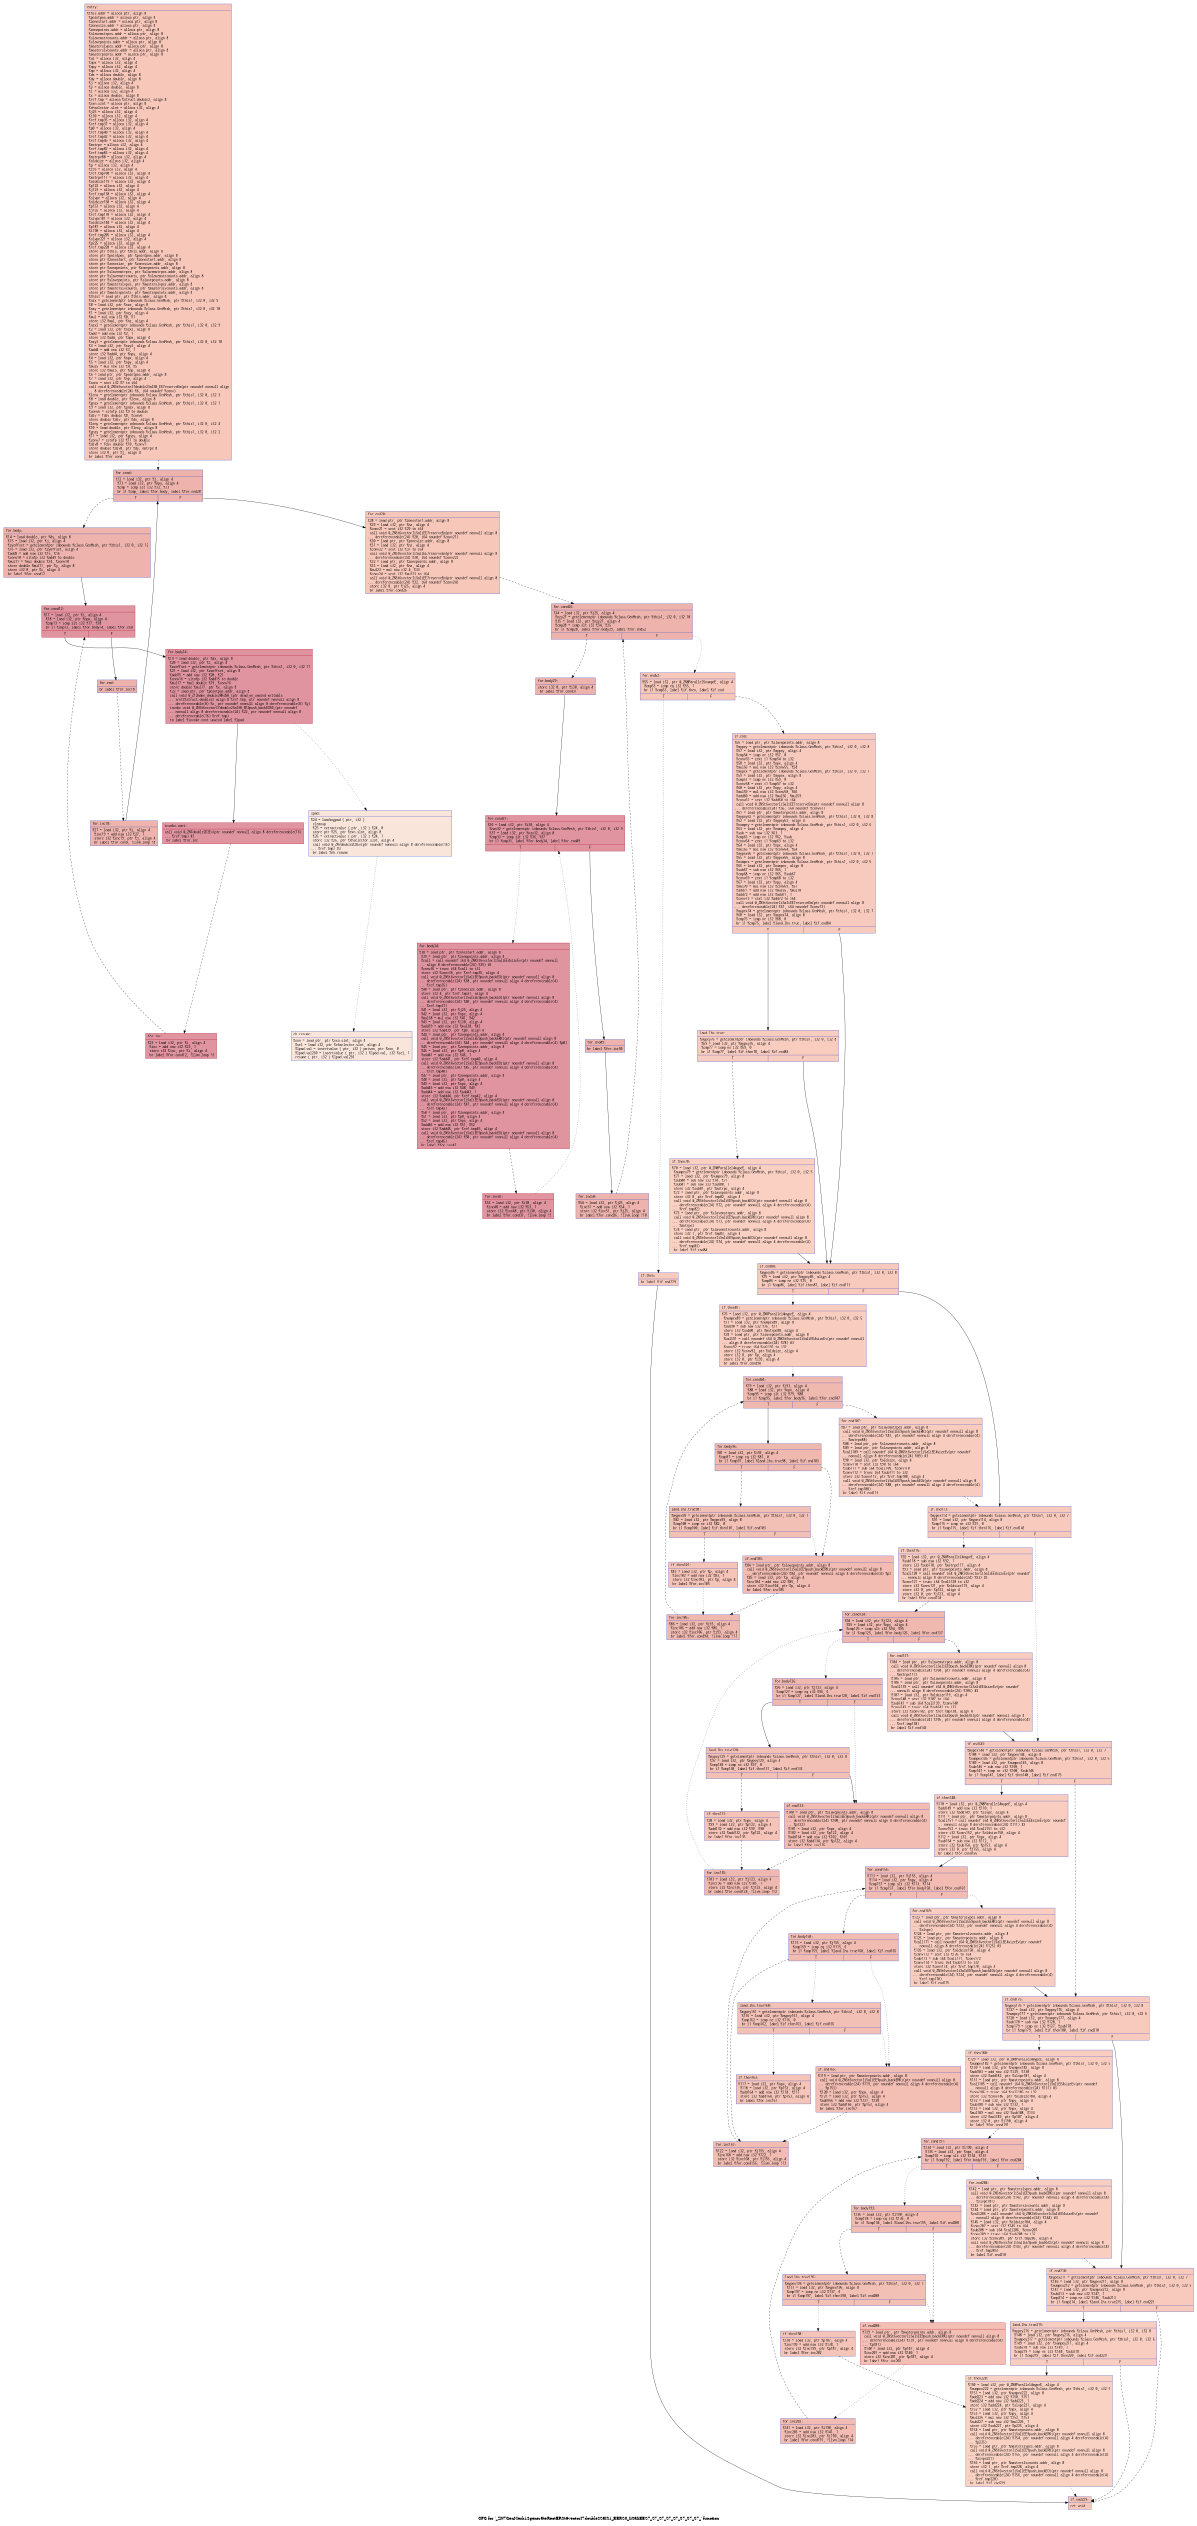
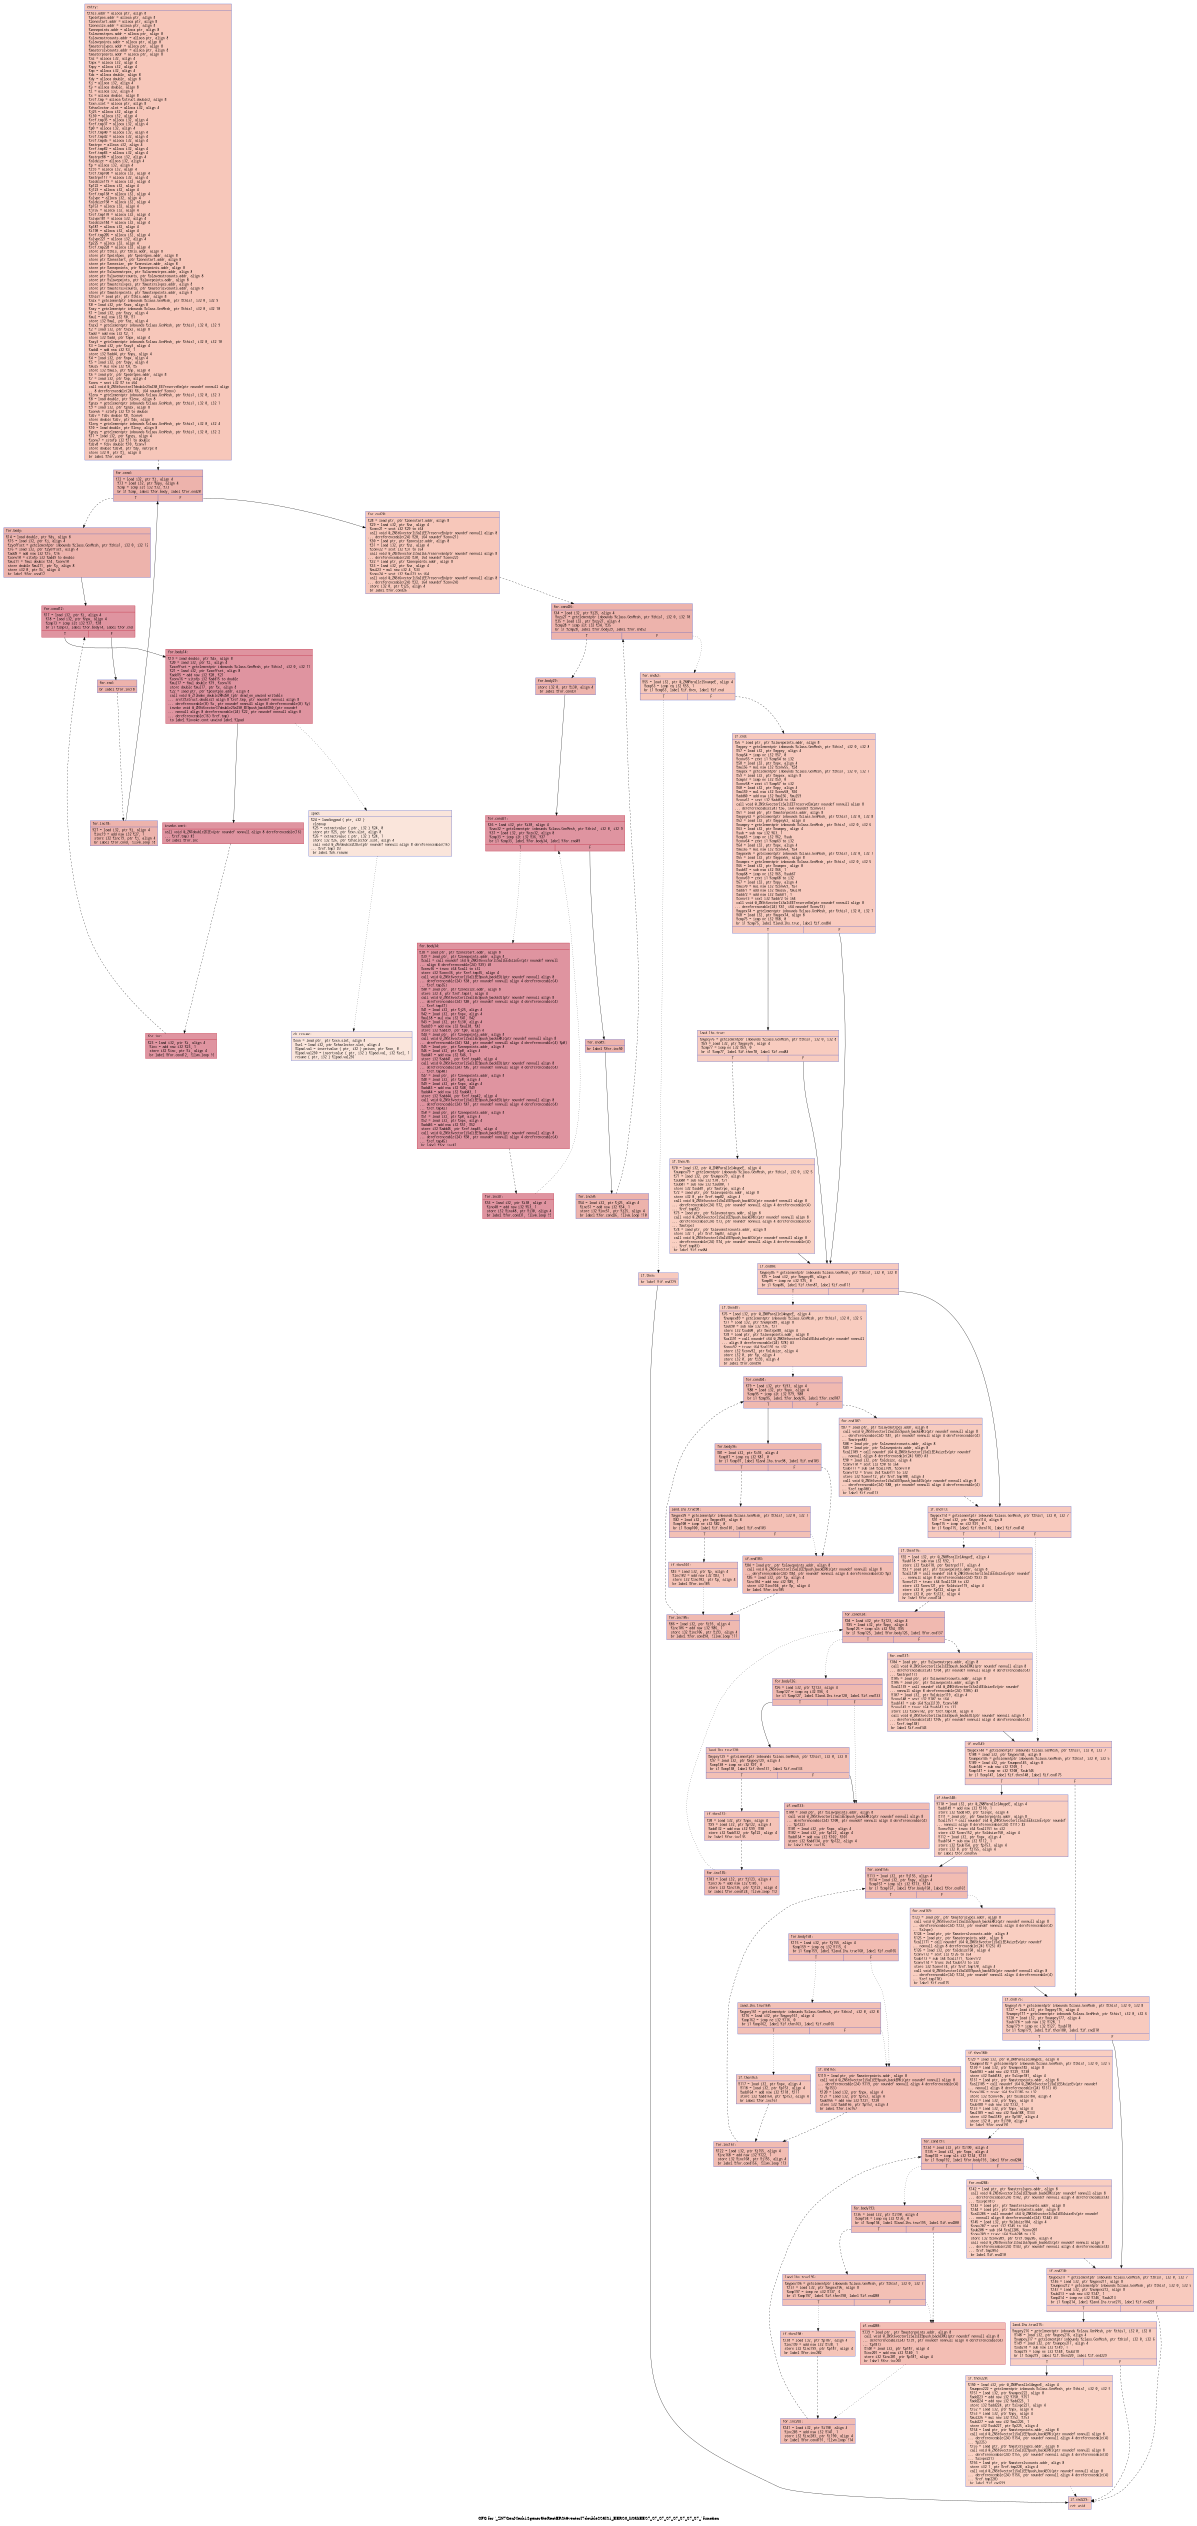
(790, 1859) -> none
(848, 1909) -> none
(731, 2035) -> (762, 2121)
(900, 2383) -> (818, 2386)
